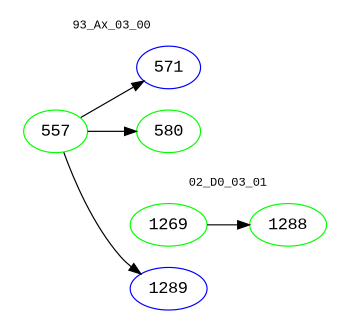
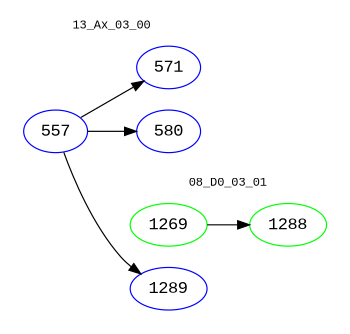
(112, 25) -> (112, 25)
(56, 131) -> (56, 131)
(169, 131) -> (169, 131)
(228, 183) -> (228, 183)
